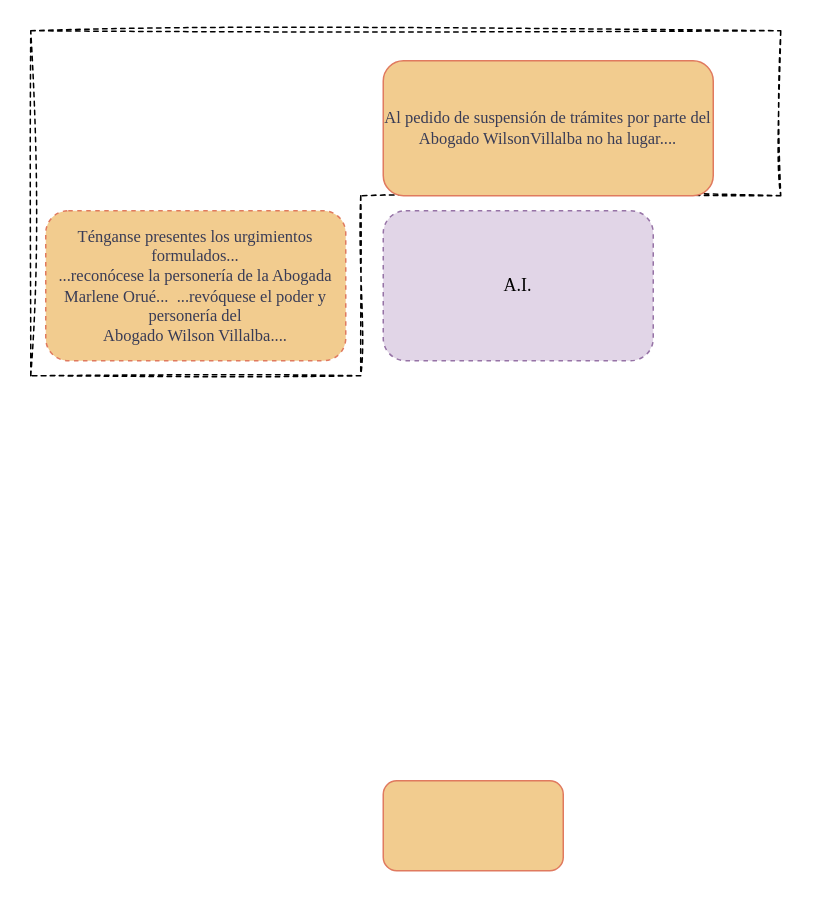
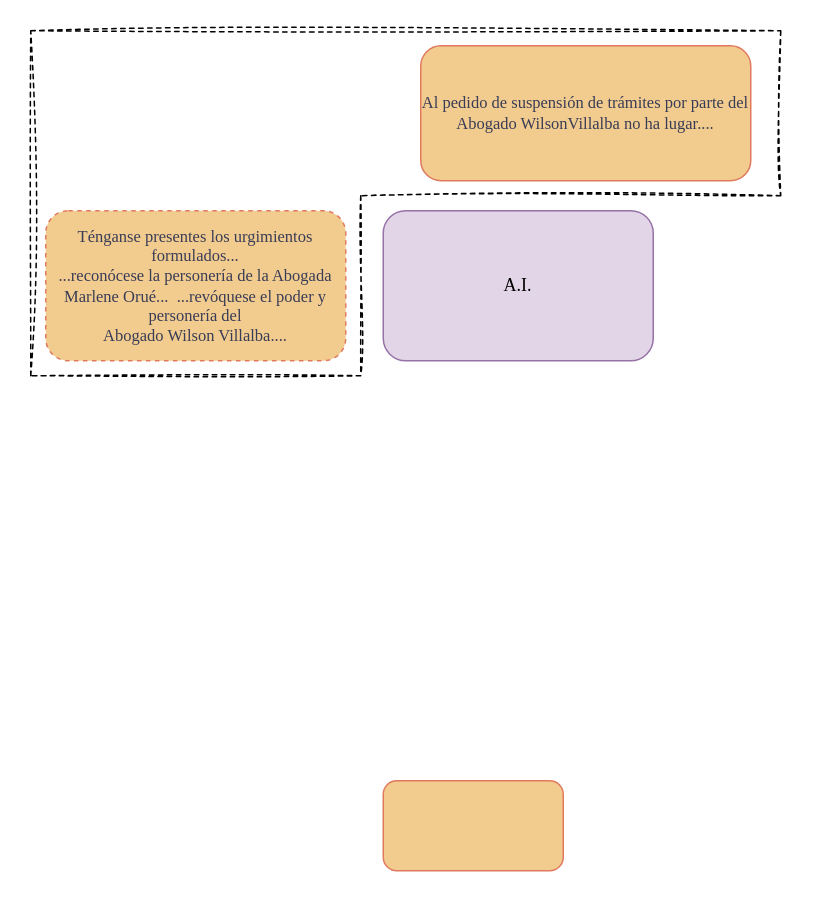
(548, 128) -> (586, 113)
(518, 286) -> (518, 286)
